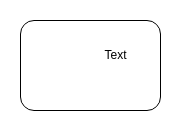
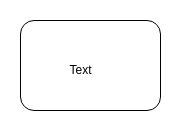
(116, 56) -> (81, 71)
